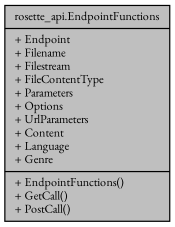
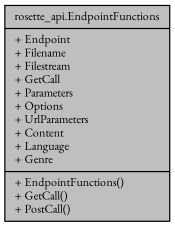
(59, 79) -> (38, 79)
